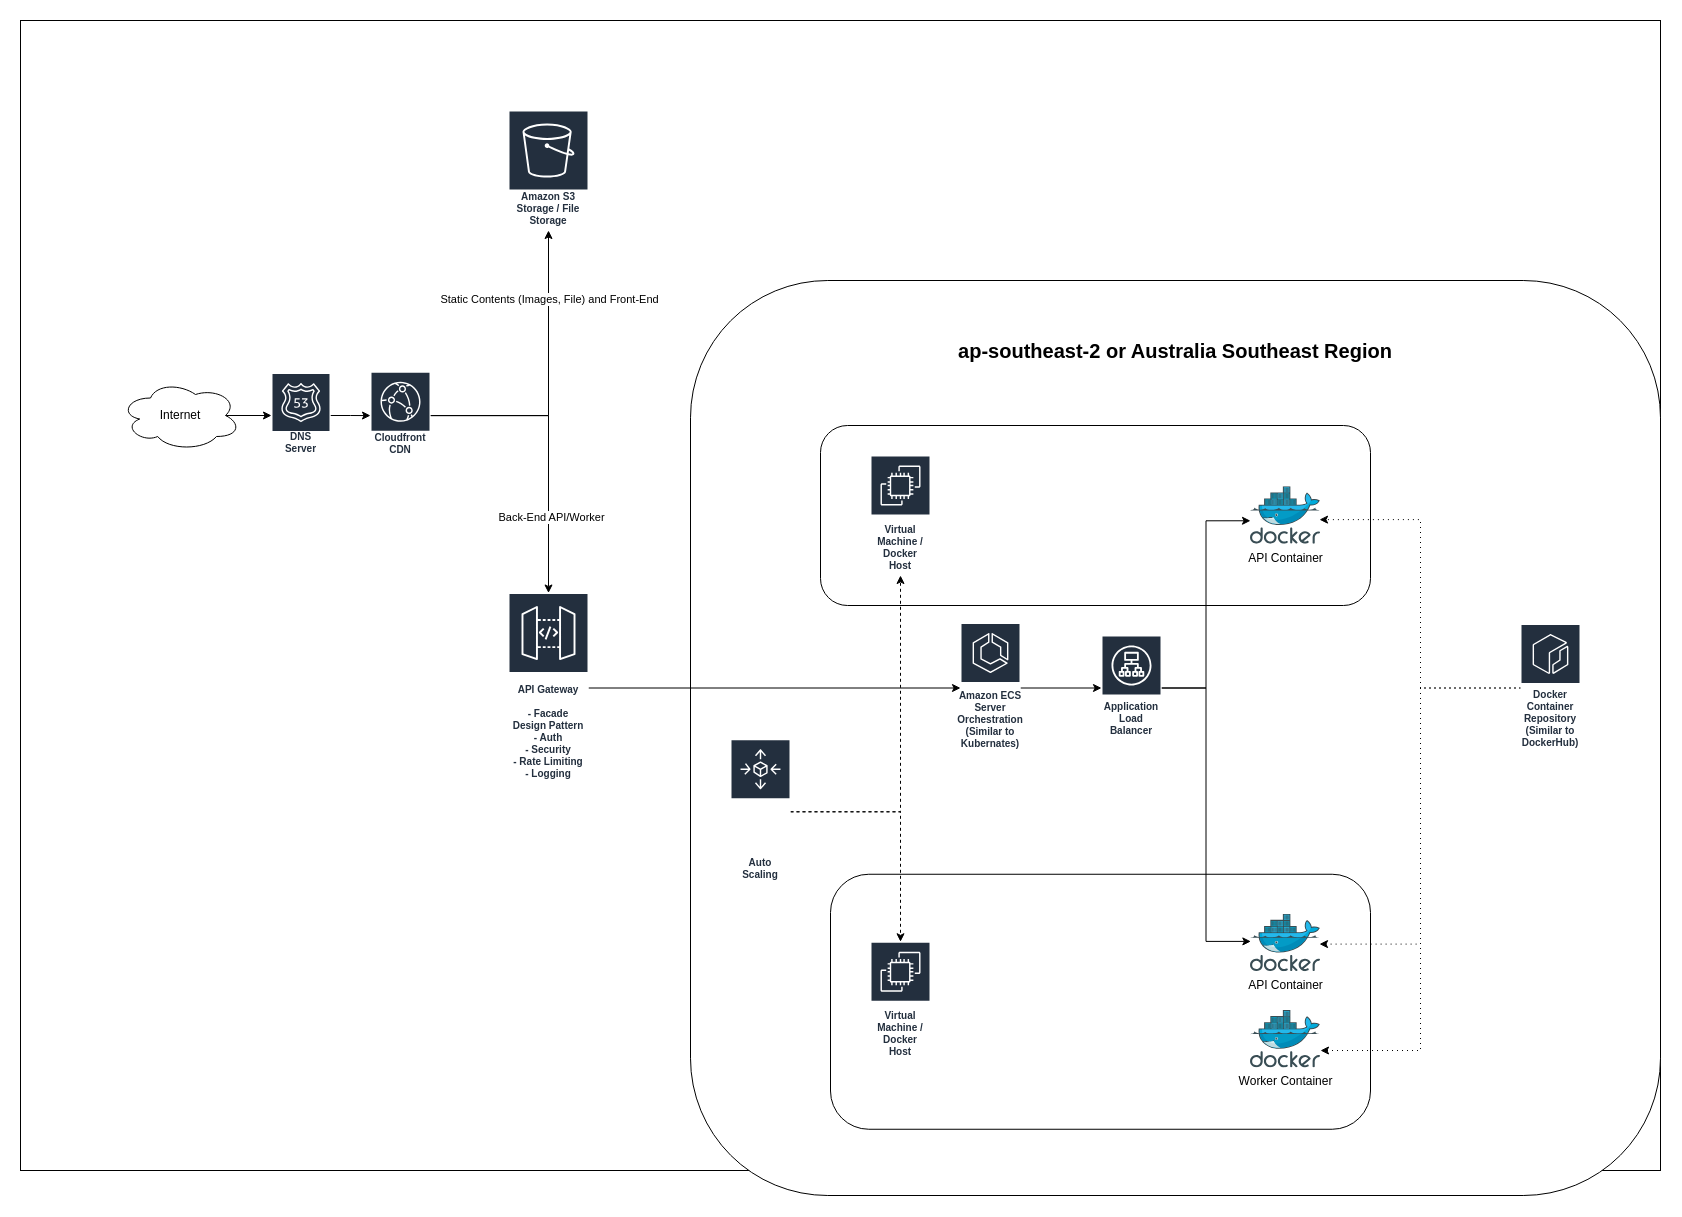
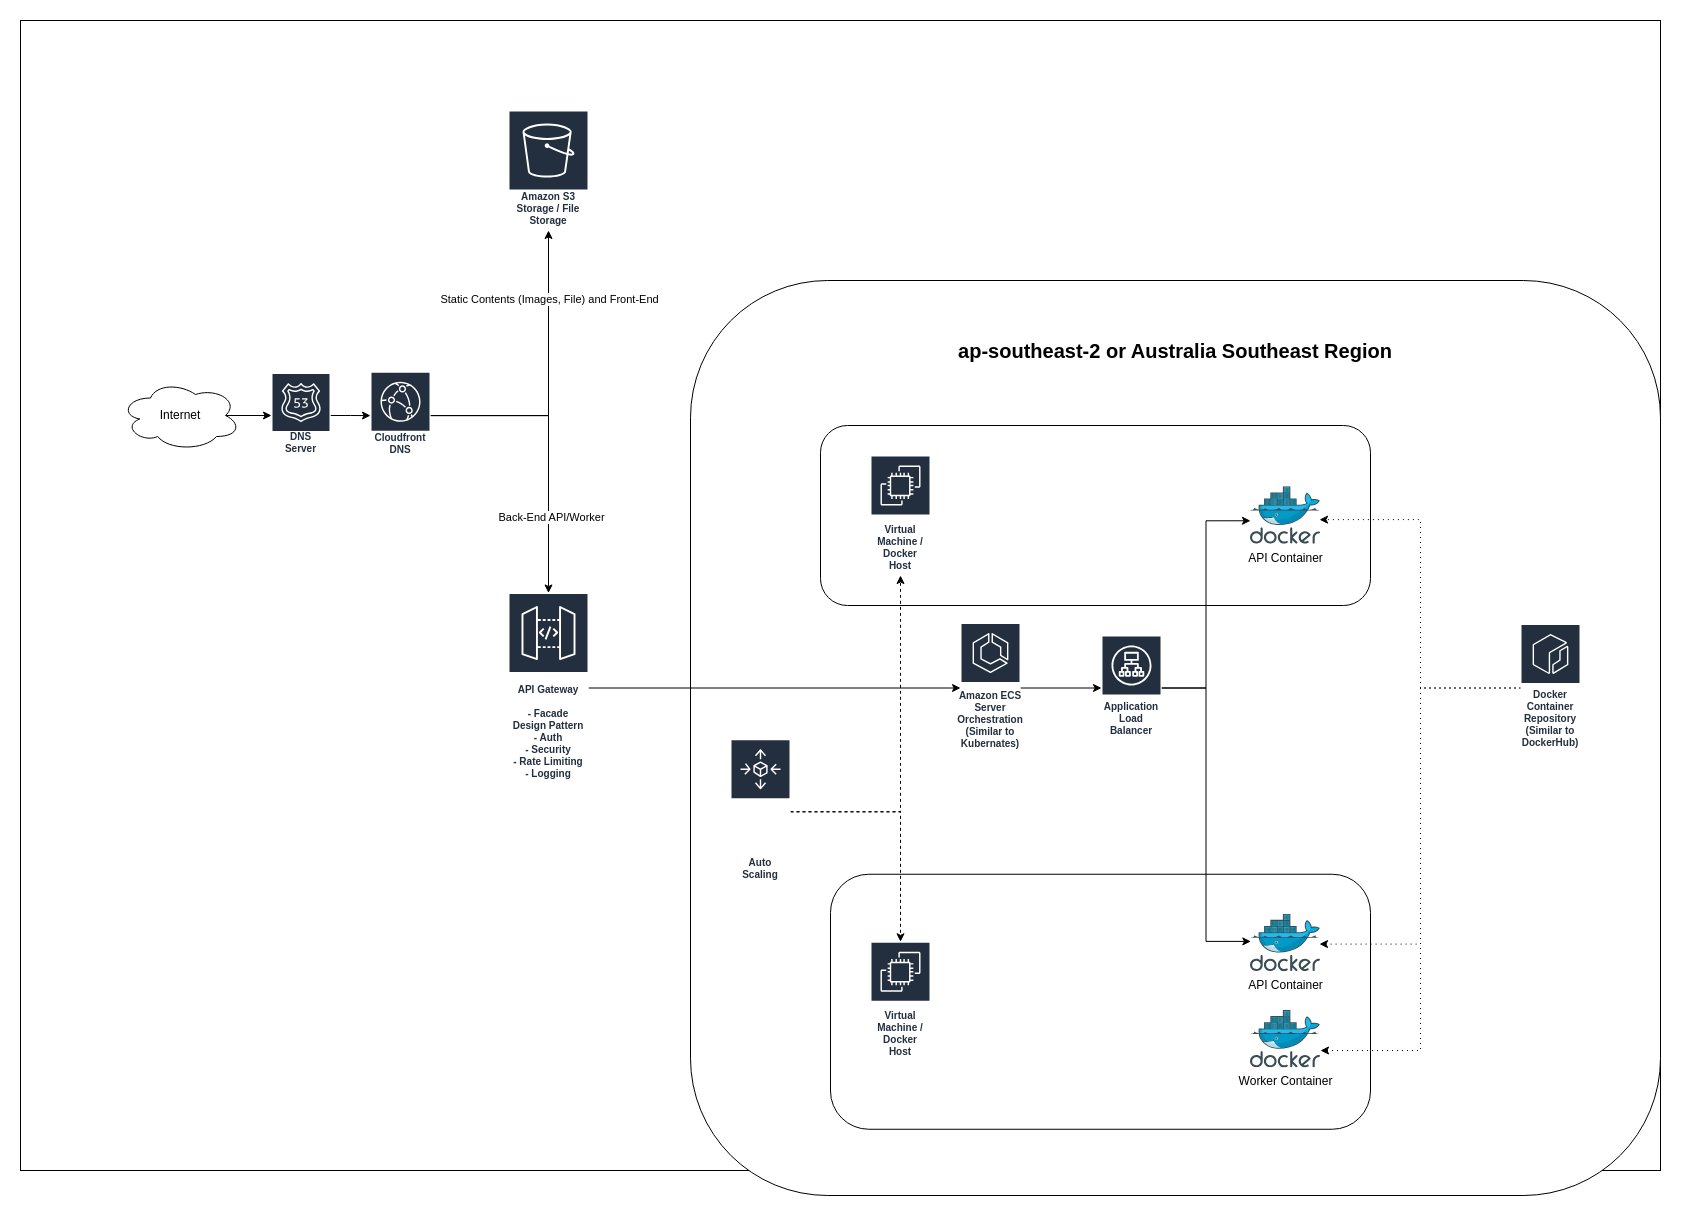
(401, 444) -> (401, 444)
